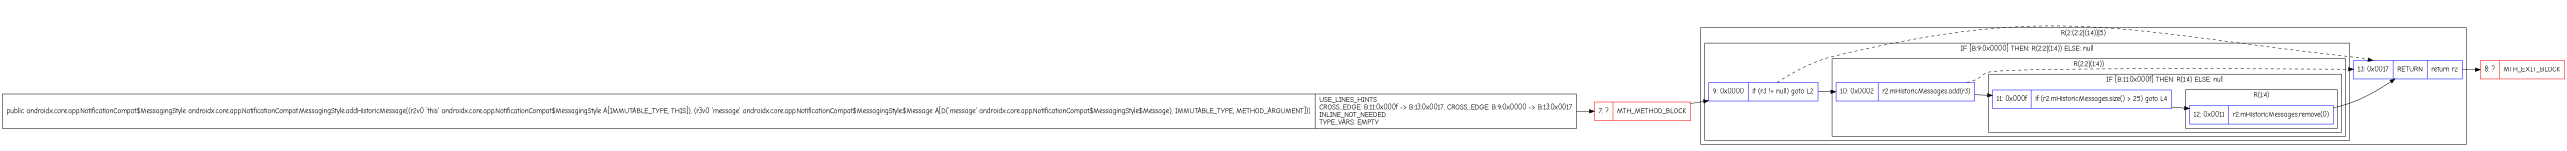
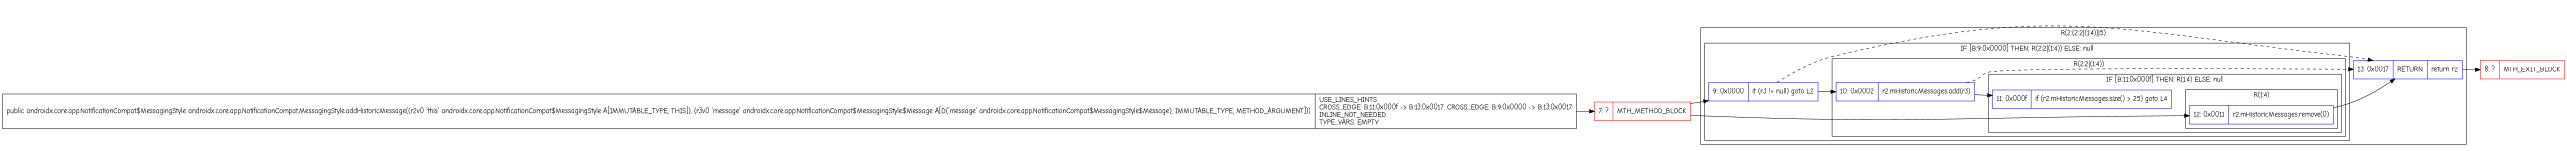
(2178, 108) -> (1937, 119)
